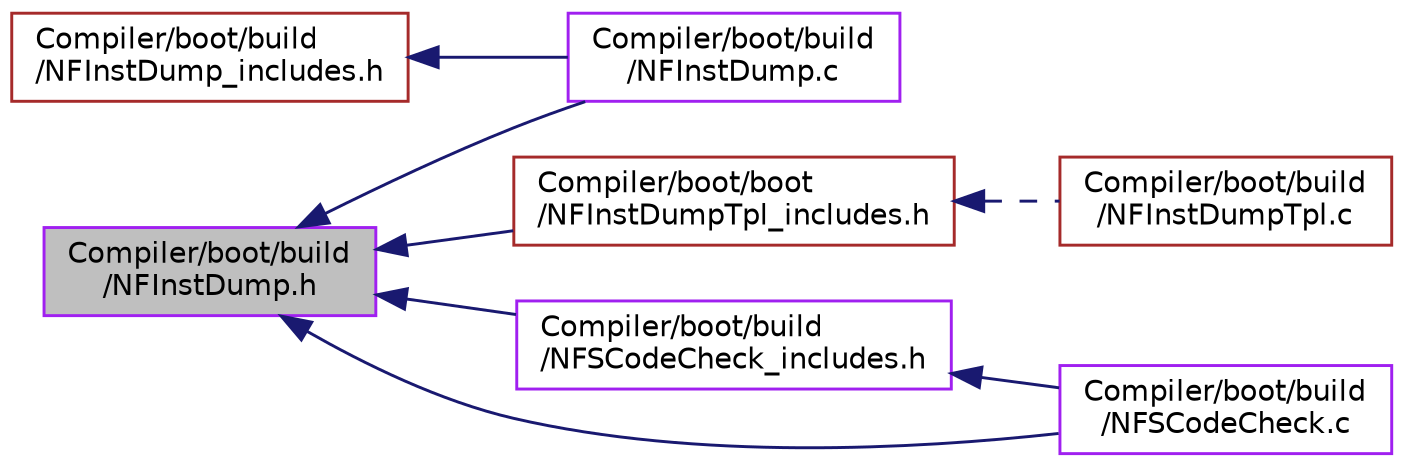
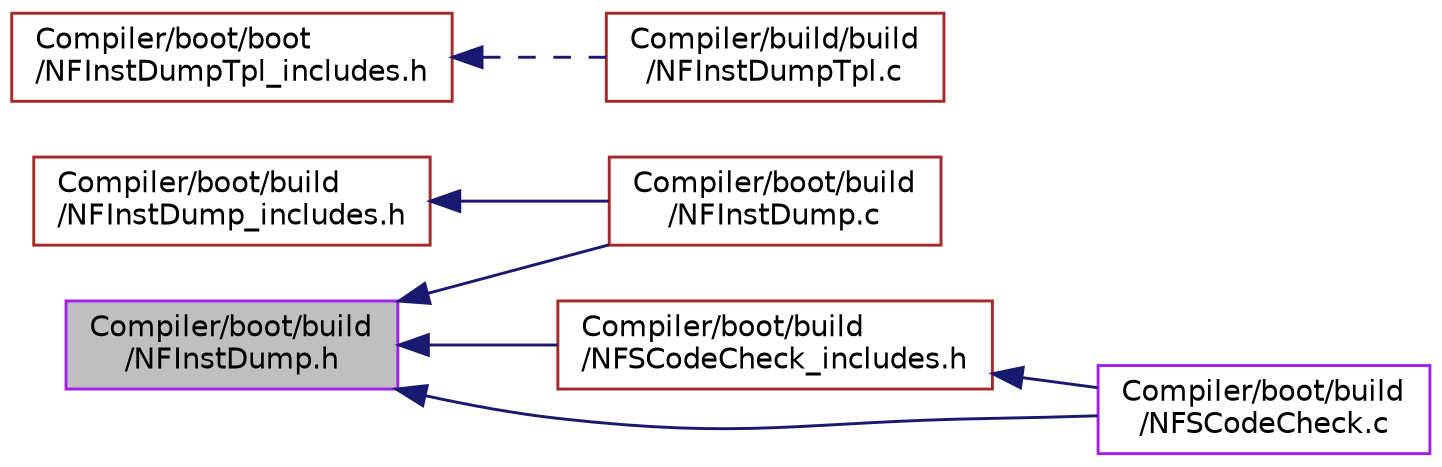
(734, 57) -> (775, 201)
(1226, 201) -> (775, 57)
(460, 238) -> none
(734, 345) -> (775, 345)
